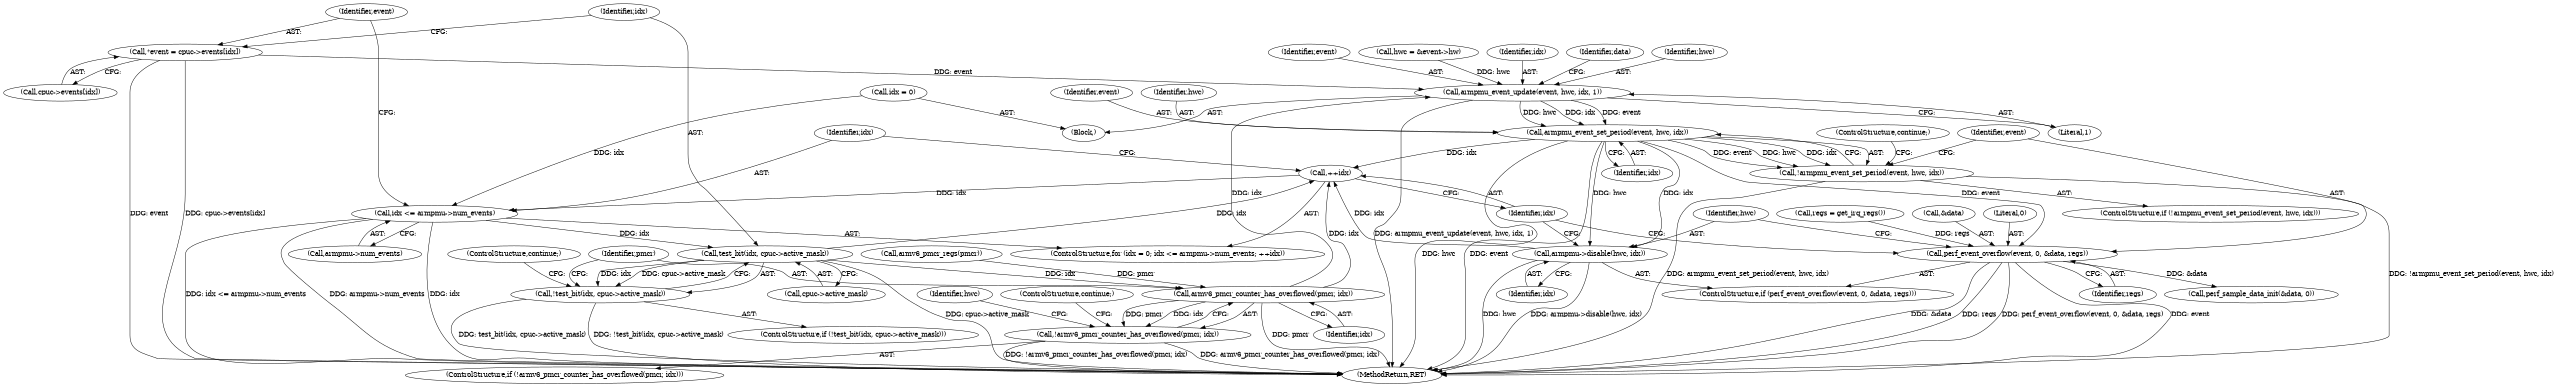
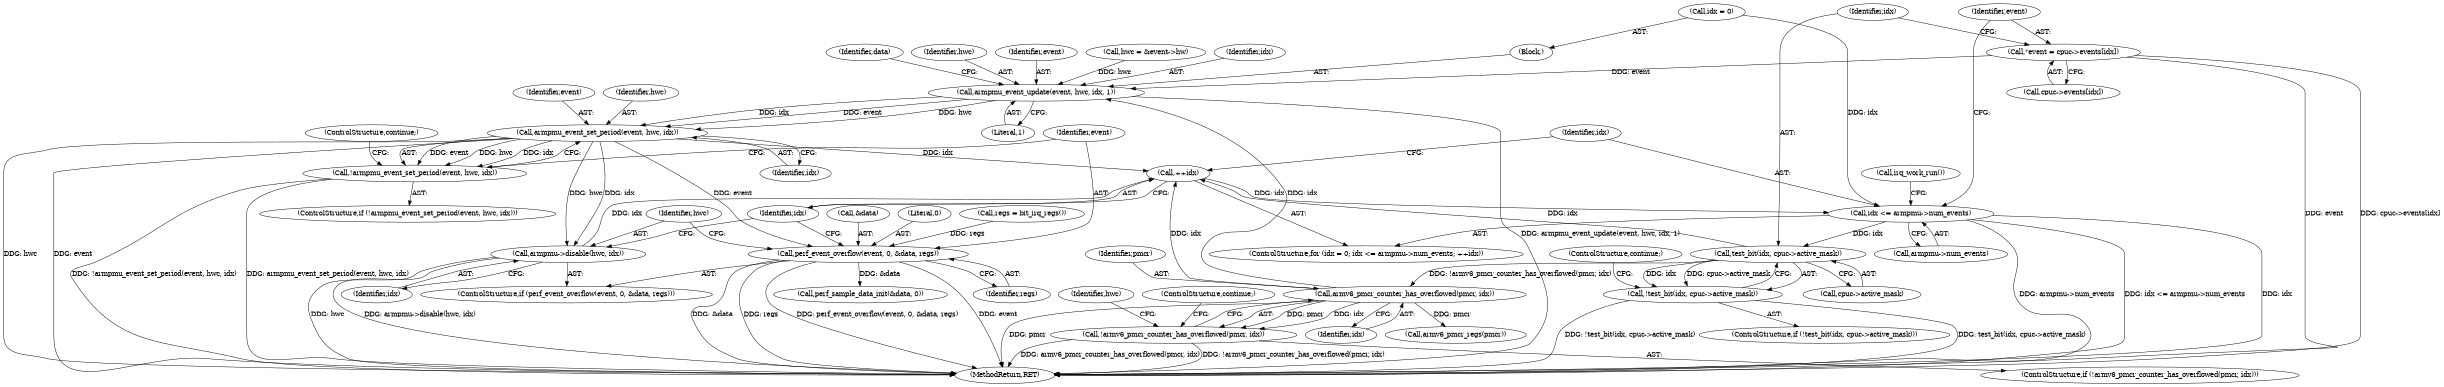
(1264, 103) -> (1312, 70)
none -> (1911, 173)
(1840, 214) -> (1022, 214)
(577, 267) -> none
(1060, 274) -> (1520, 274)
(1090, 274) -> (1428, 313)
(995, 353) -> none
